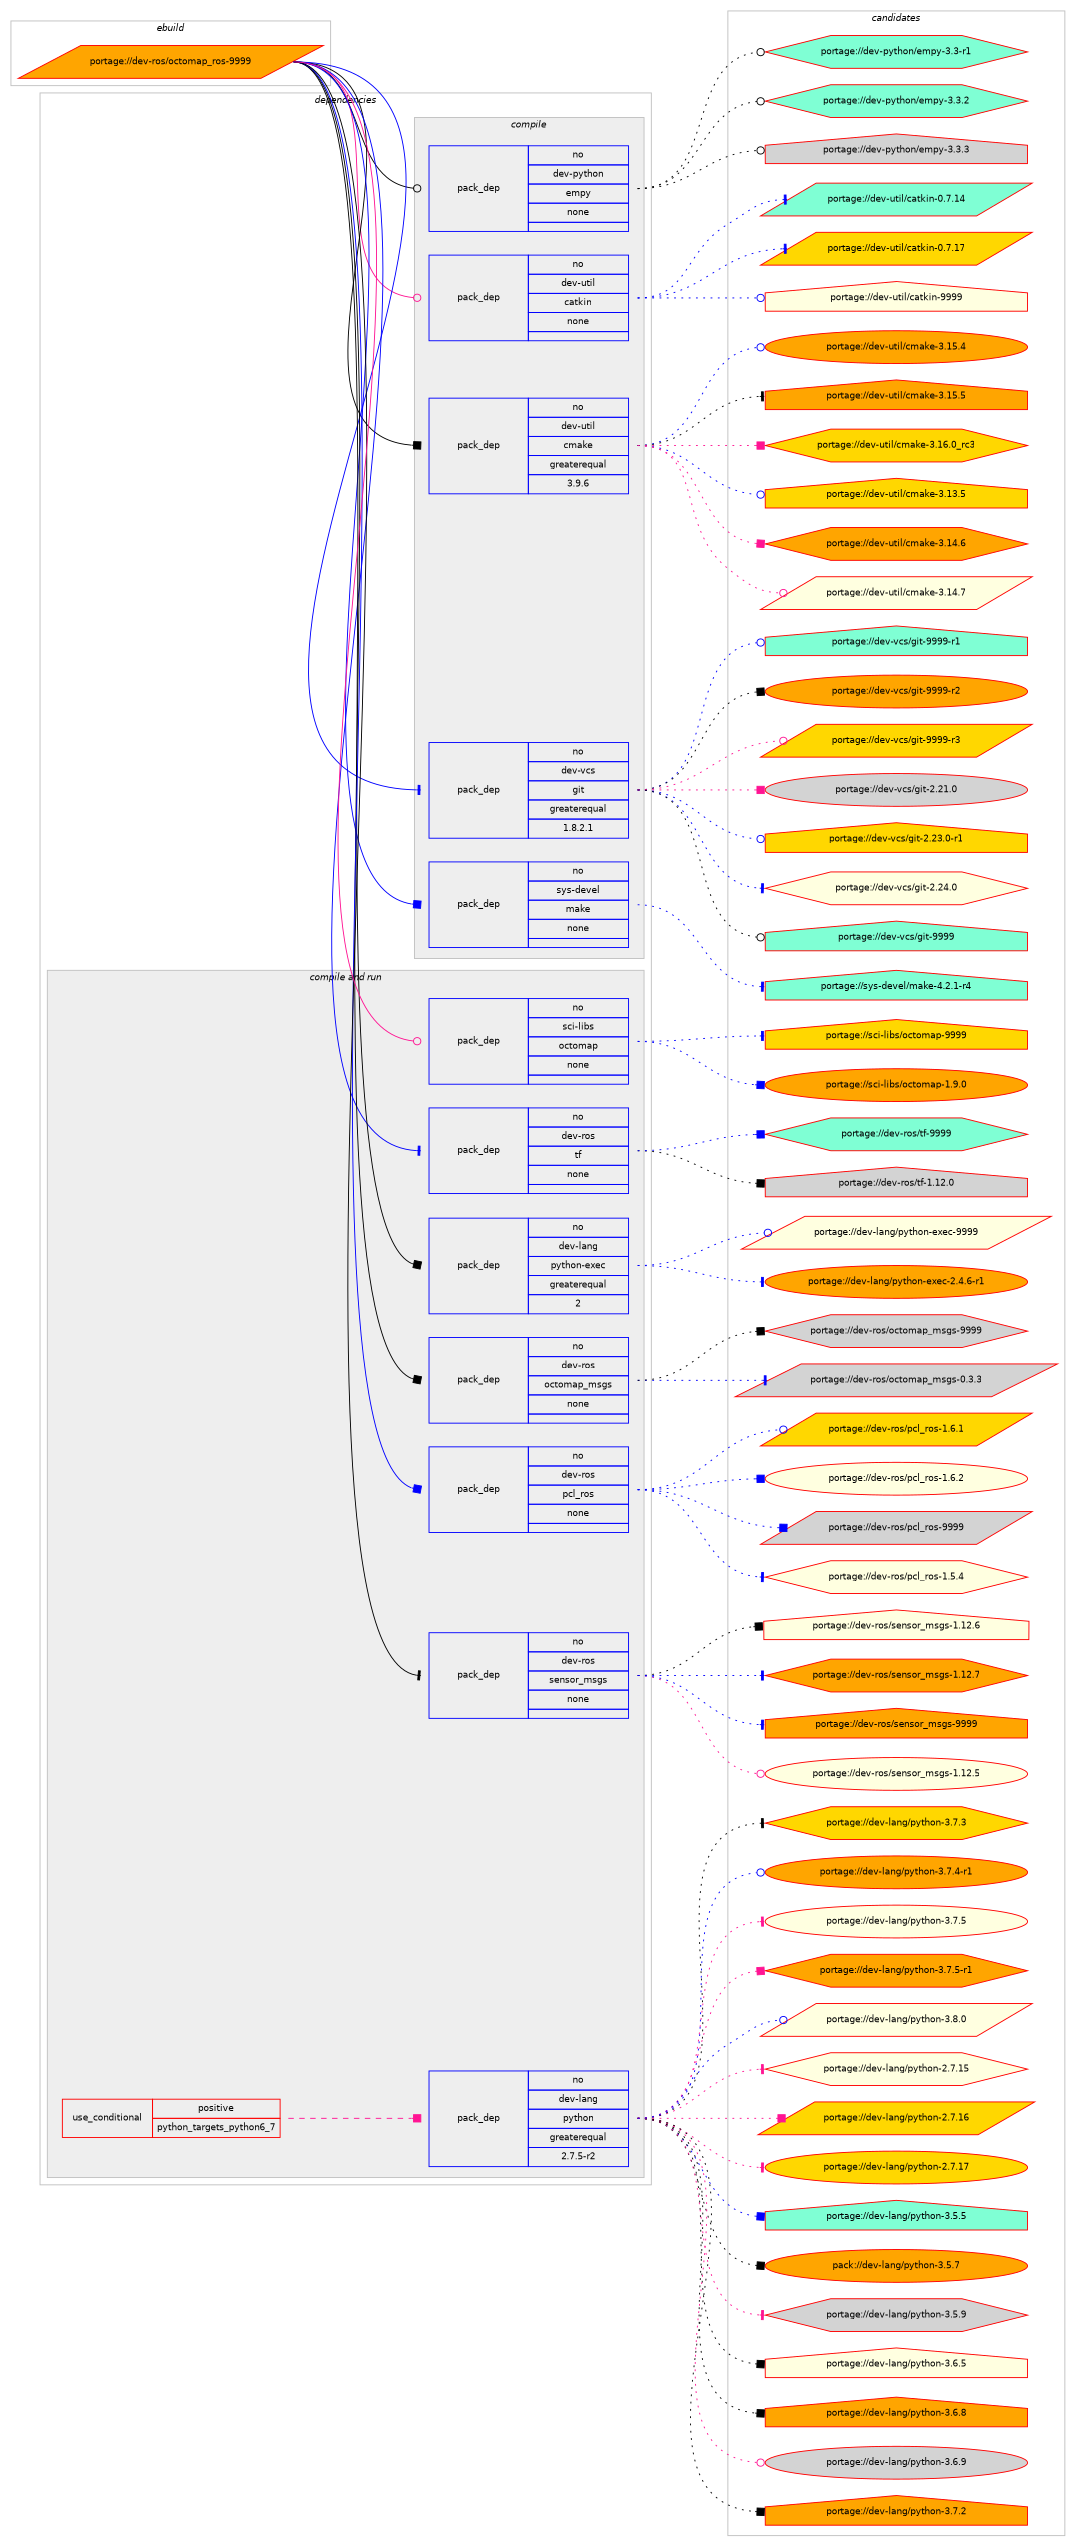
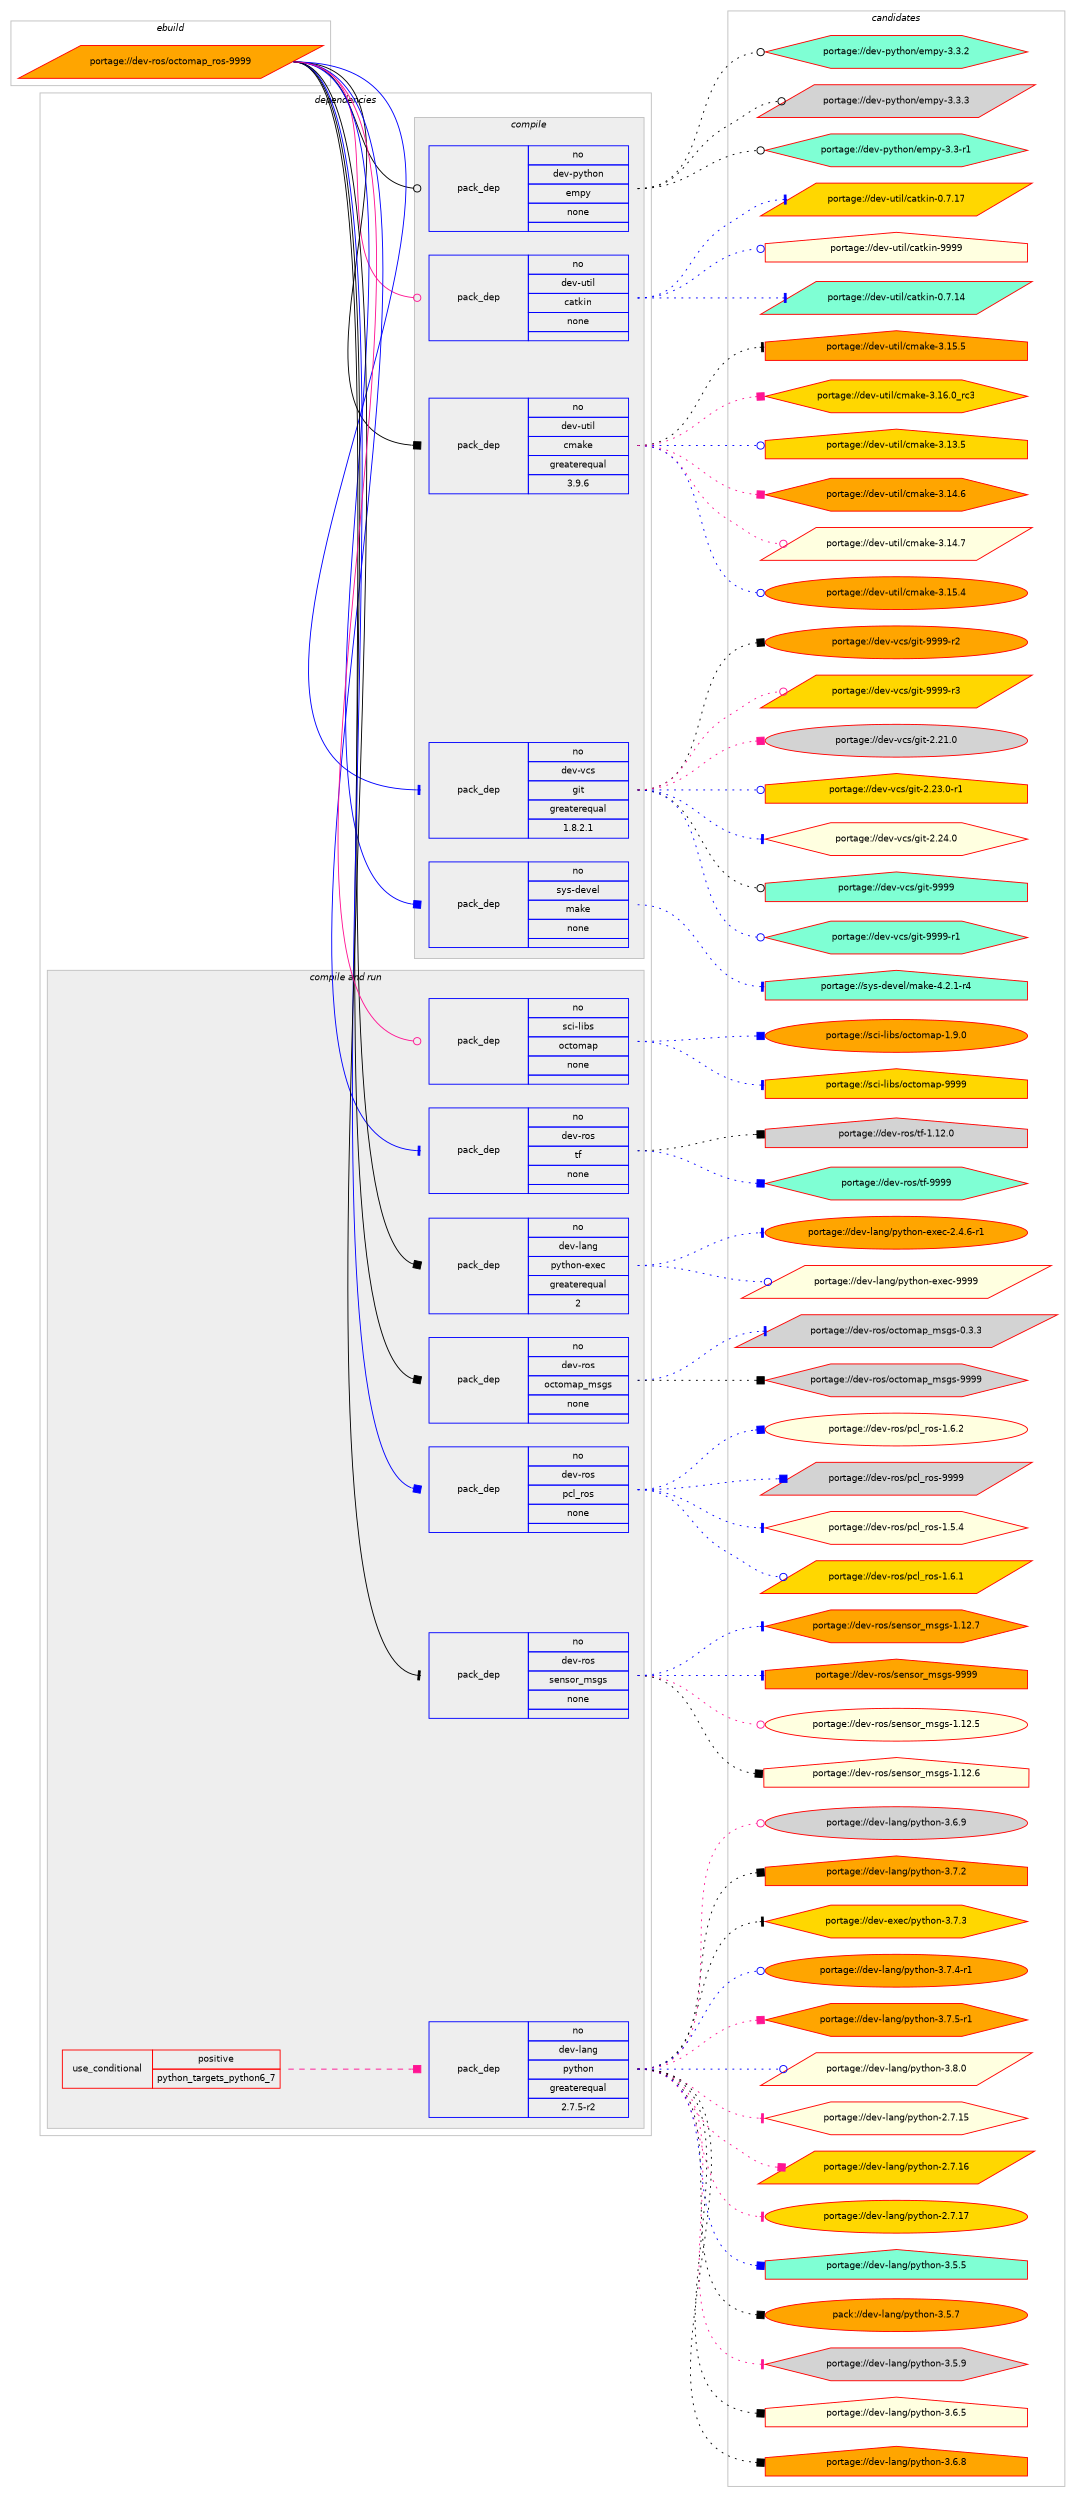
(896, 150) -> (896, 101)
(896, 642) -> (896, 938)
(896, 1823) -> (896, 1922)
(896, 1922) -> none
